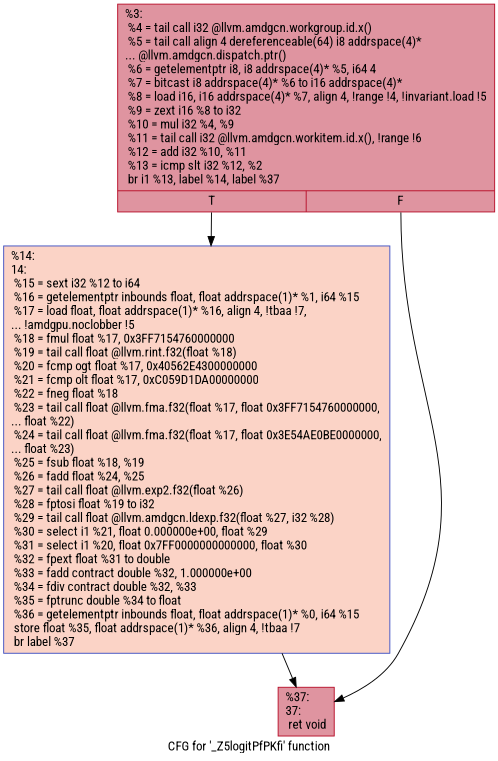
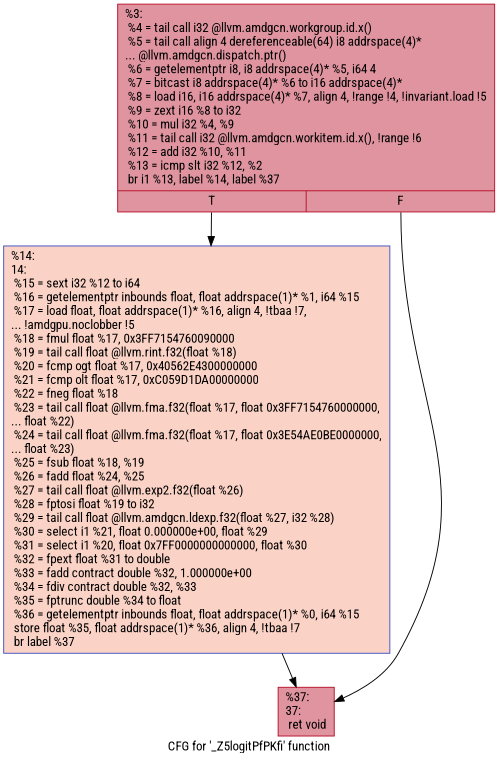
(123, 339) -> (123, 339)
